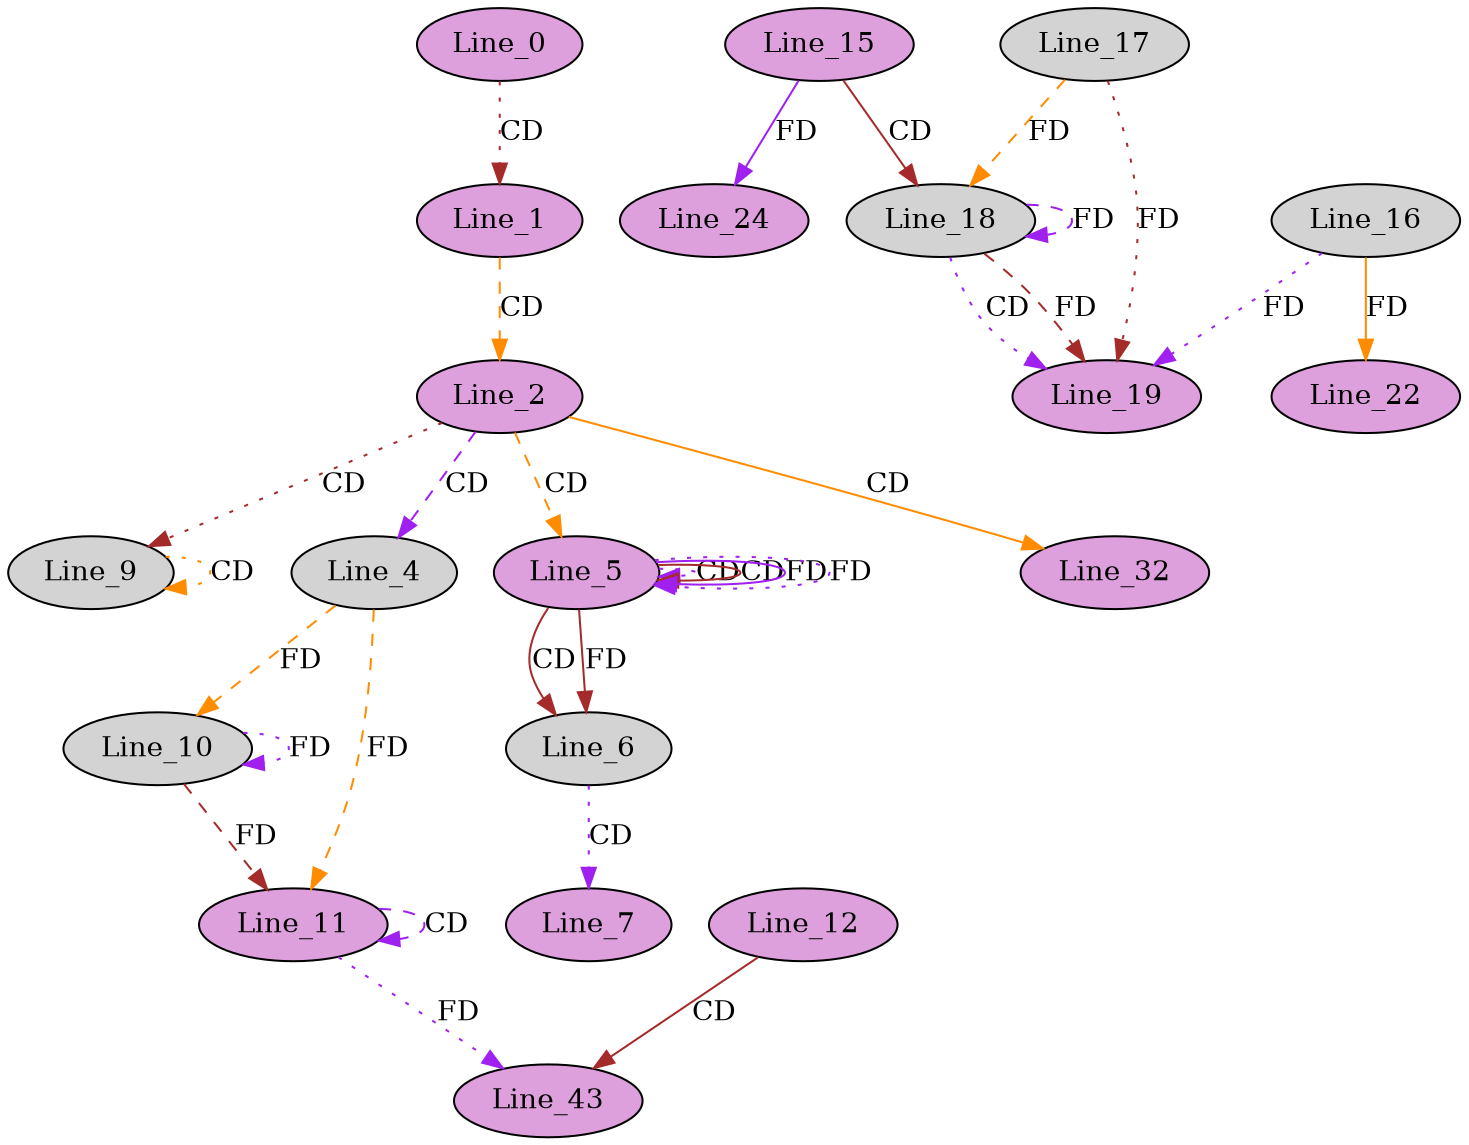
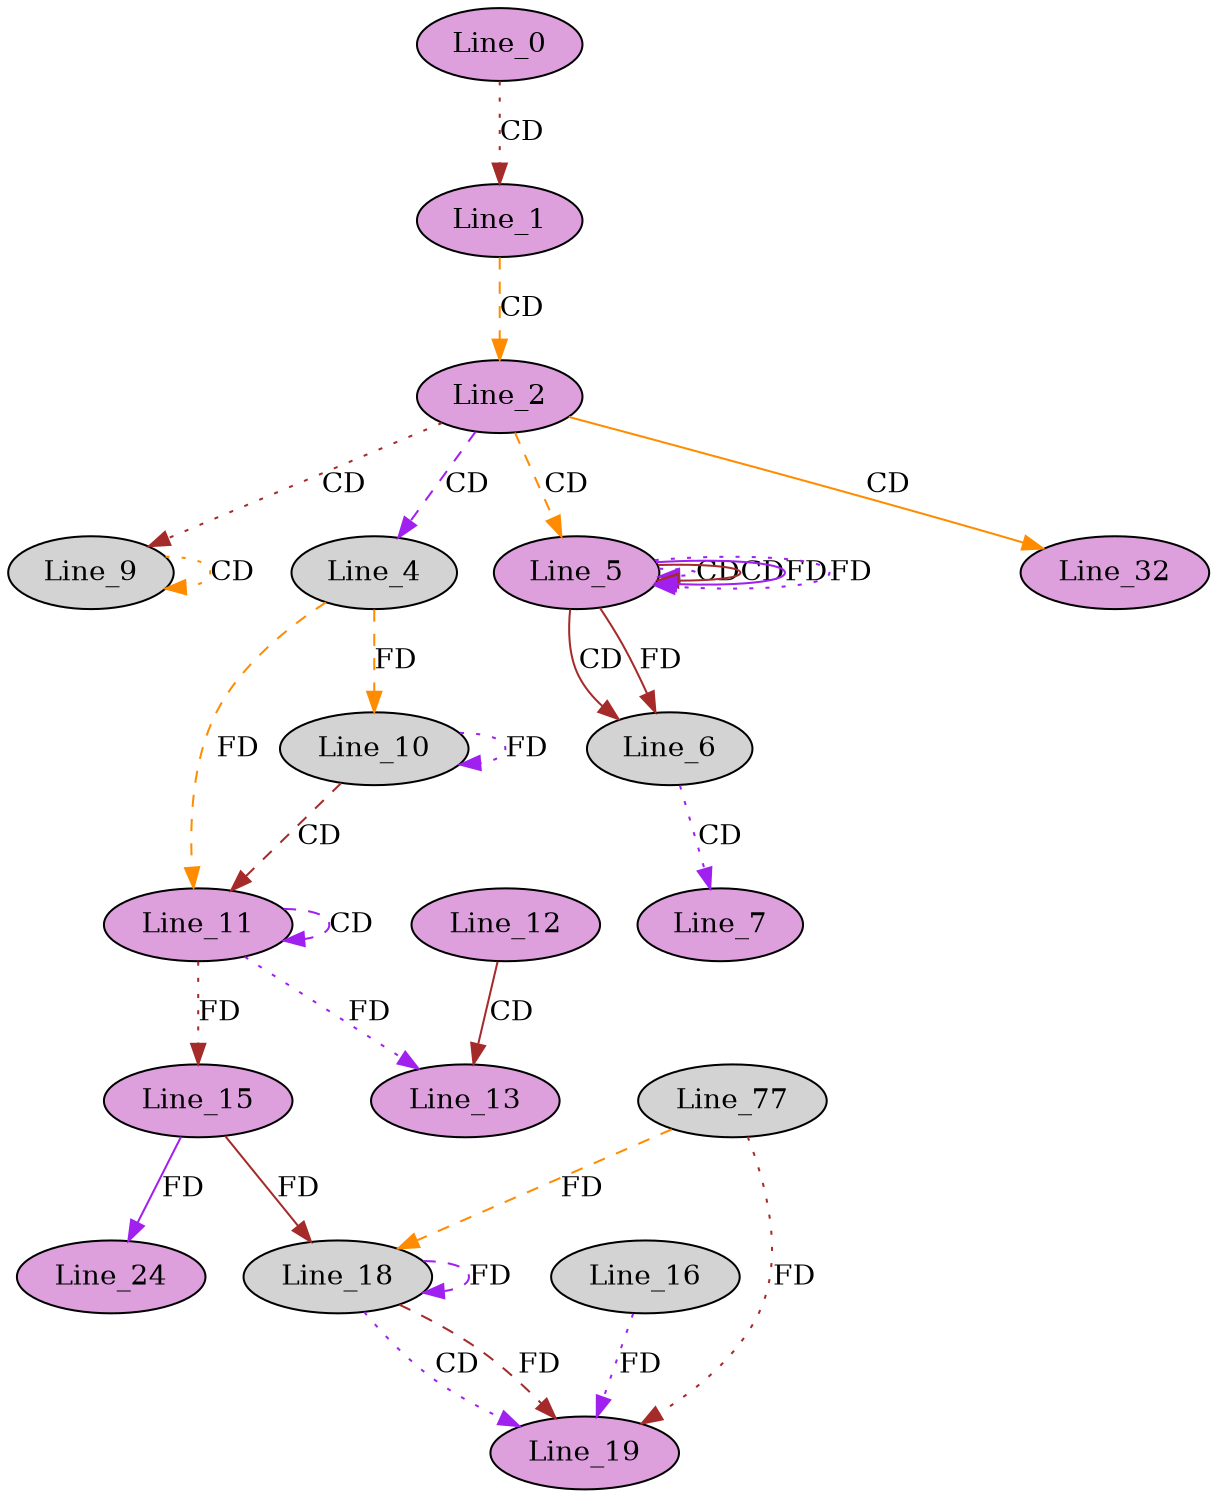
(1095, 45) -> (732, 1101)
(911, 133) -> (299, 1189)
(1366, 397) -> none
(257, 837) -> (320, 837)
none -> (198, 1003)
(548, 1101) -> (465, 1101)
